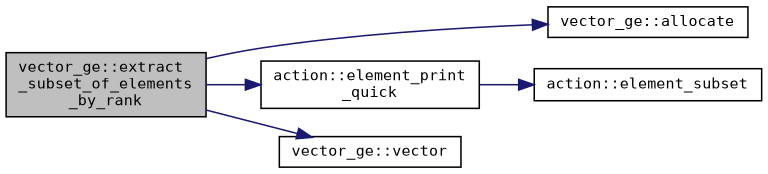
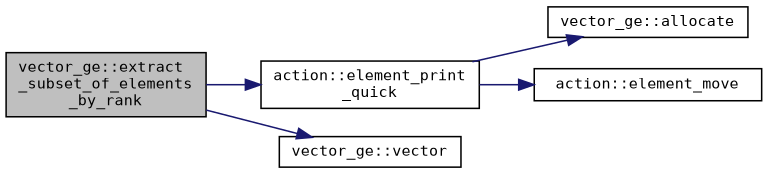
(368, 35) -> (520, 51)
(648, 85) -> (648, 85)
